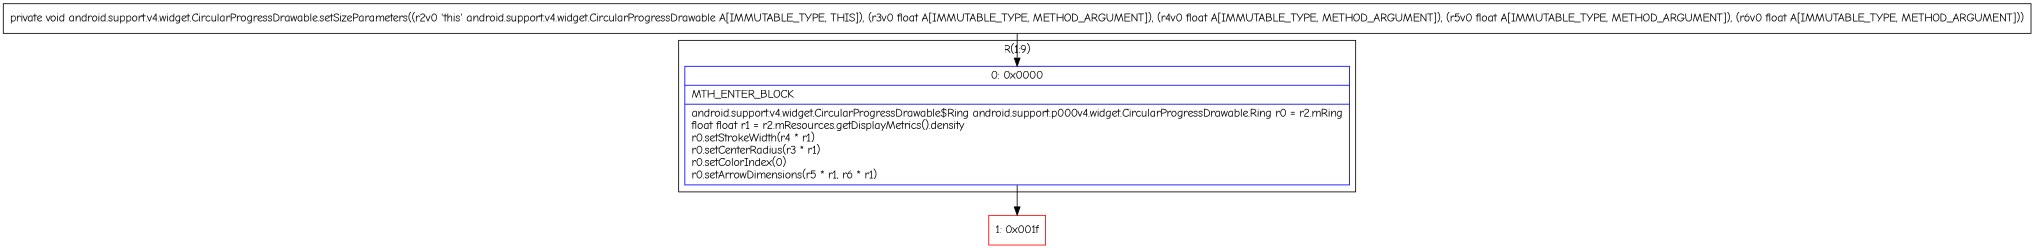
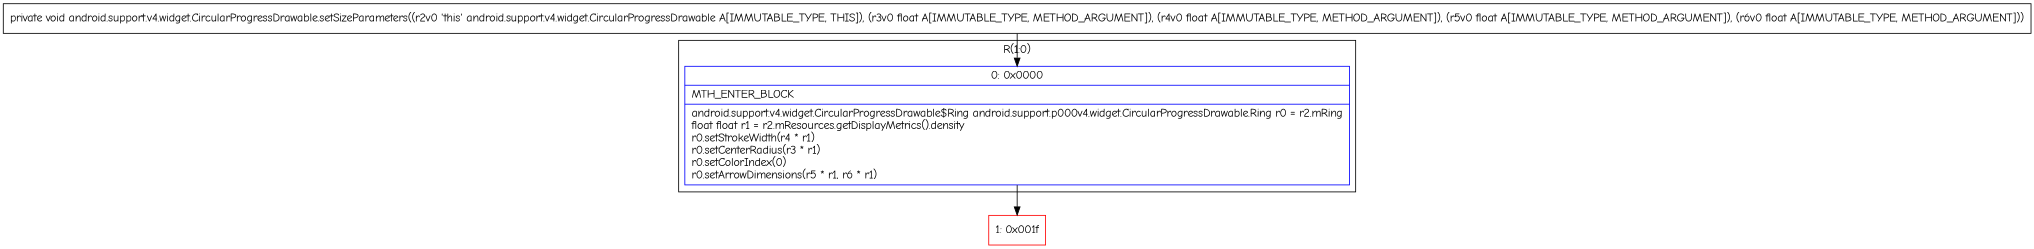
(1017, 50) -> (1017, 50)
